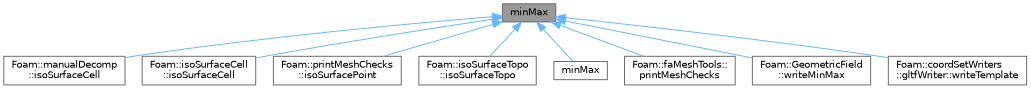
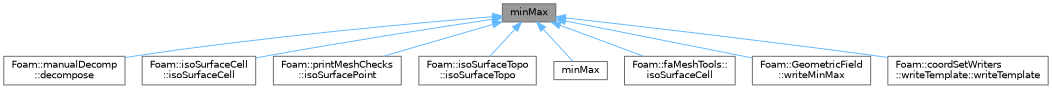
(64, 71) -> (64, 71)
(680, 71) -> (680, 71)
(958, 71) -> (968, 71)
